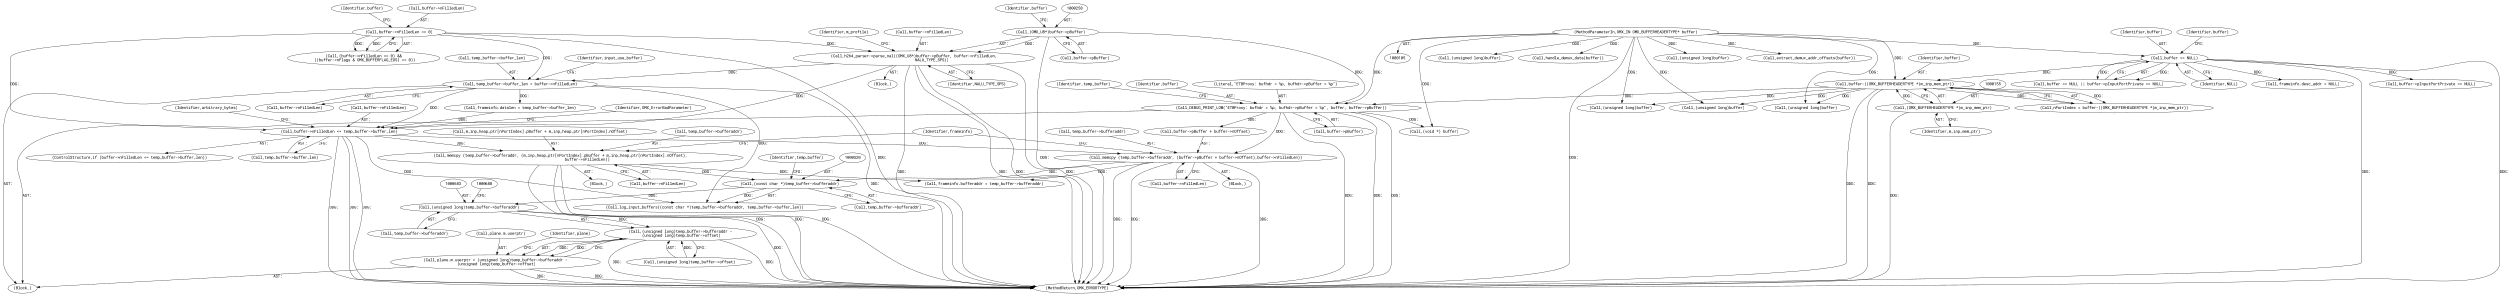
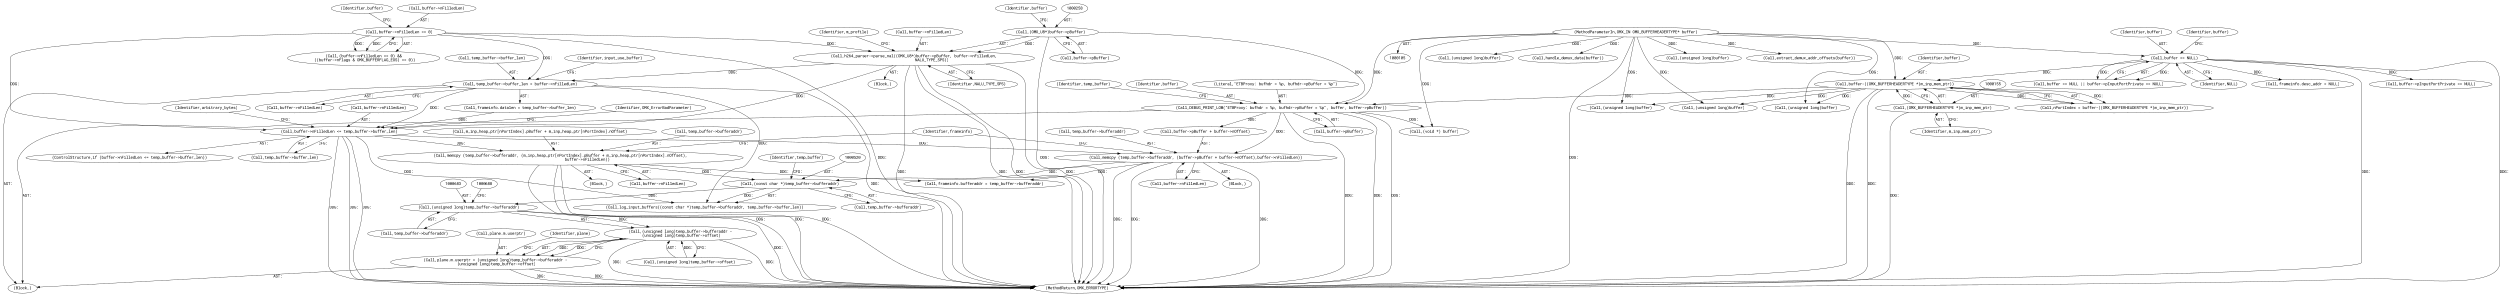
(526, 96) -> (526, 96)
